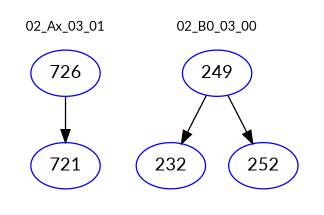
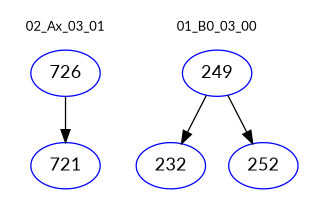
(217, 28) -> (217, 28)
